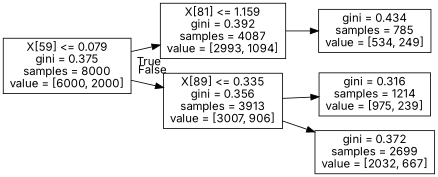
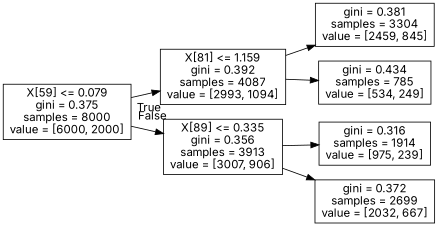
none -> (375, 25)
(375, 94) -> (375, 144)
